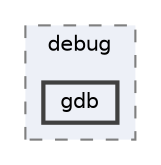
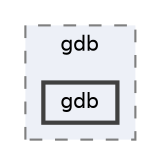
(80, 45) -> (80, 45)
